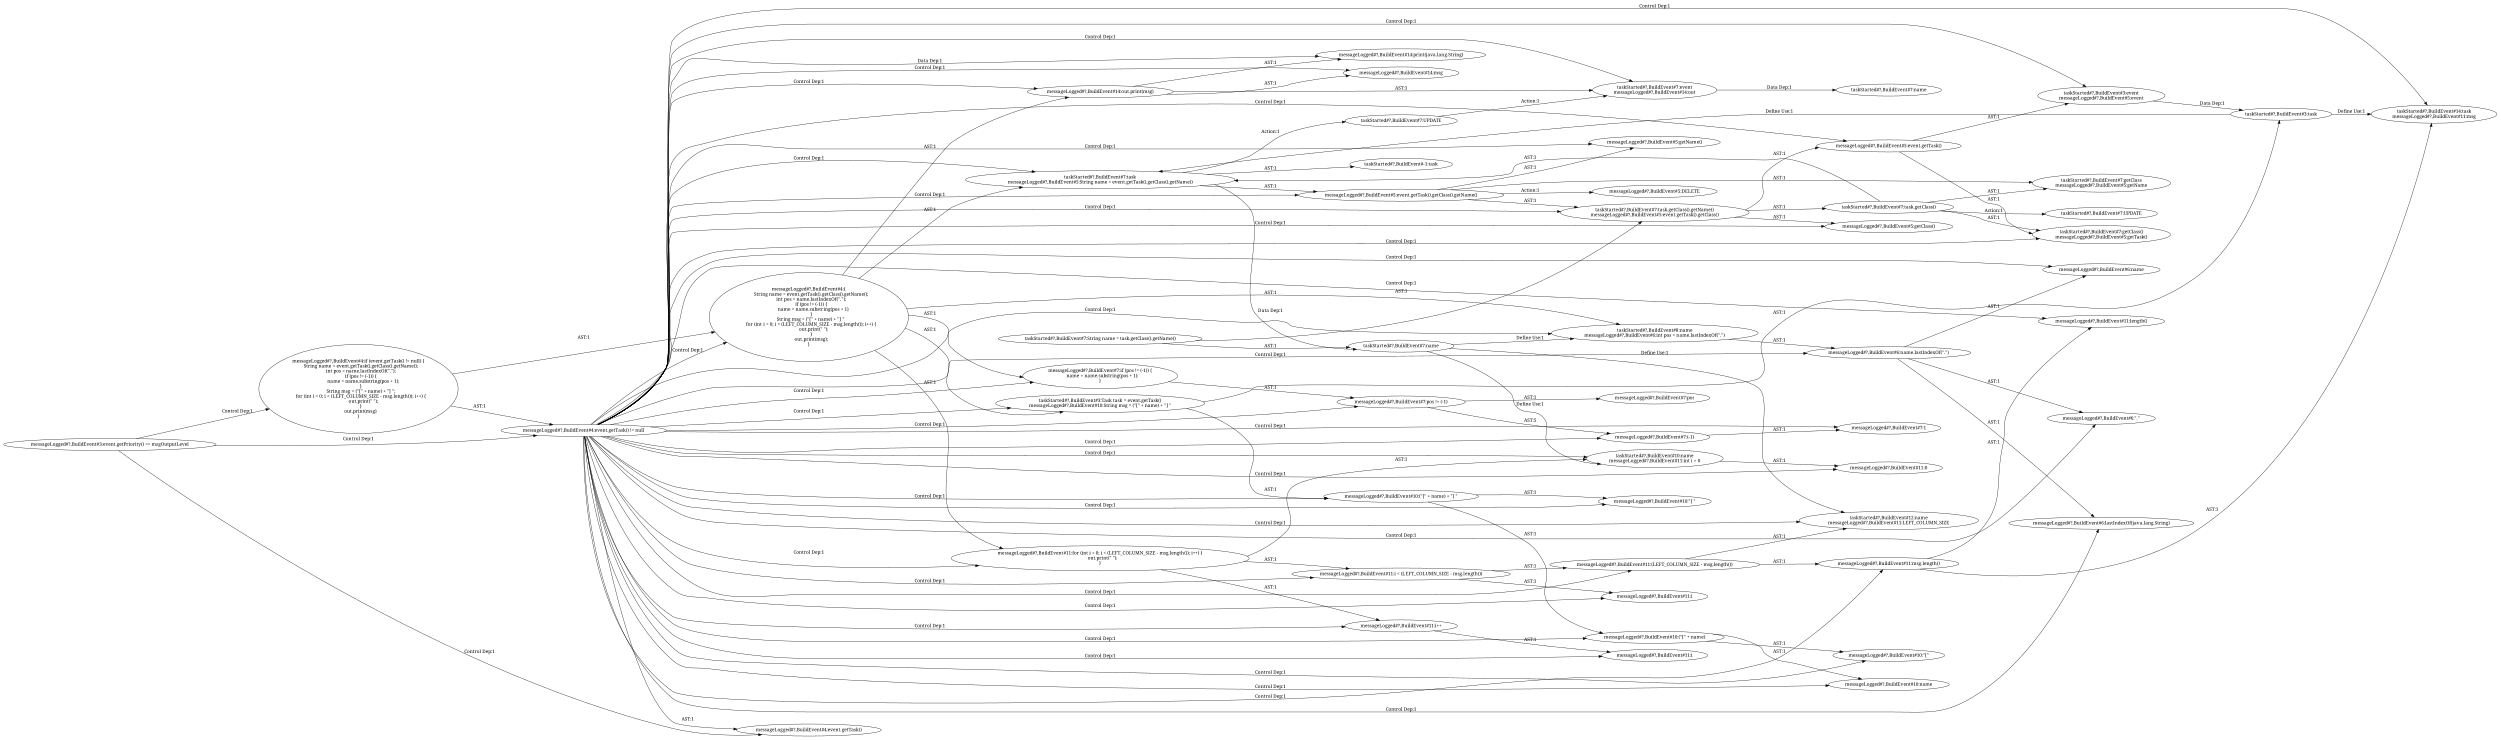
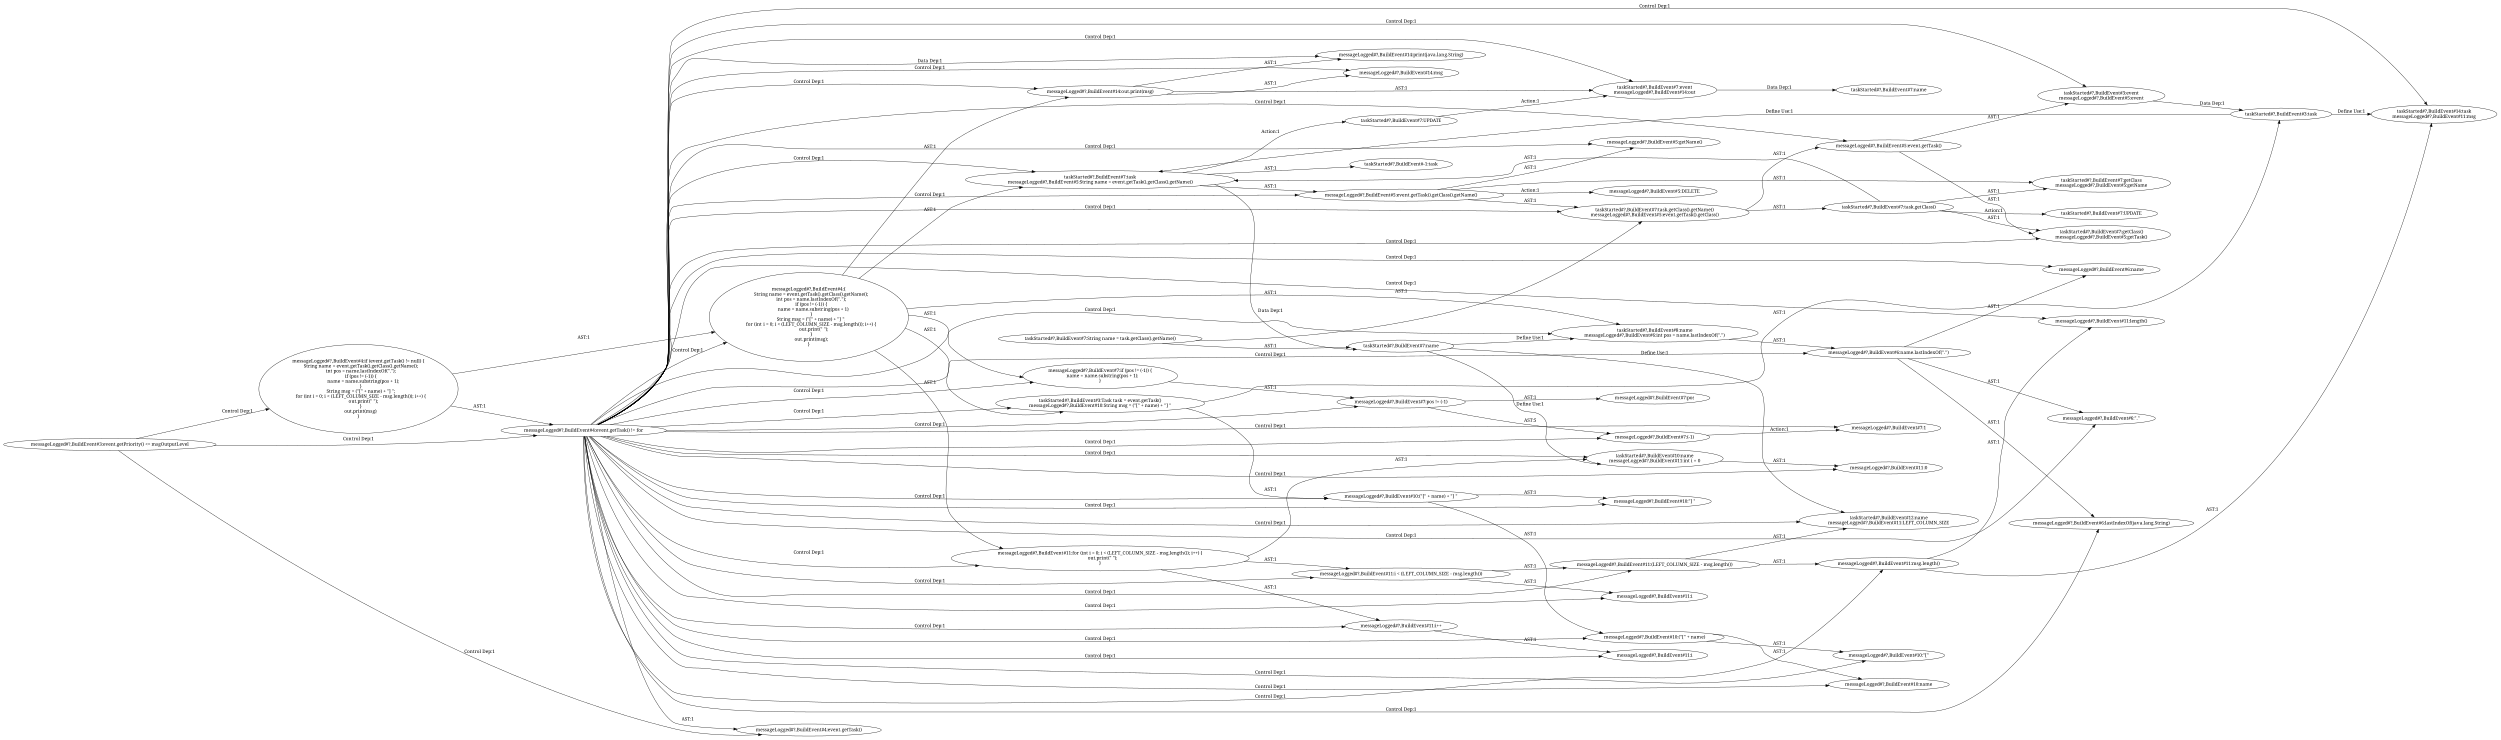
(1889, 227) -> none
(584, 430) -> (584, 430)
(1779, 430) -> (1779, 430)
